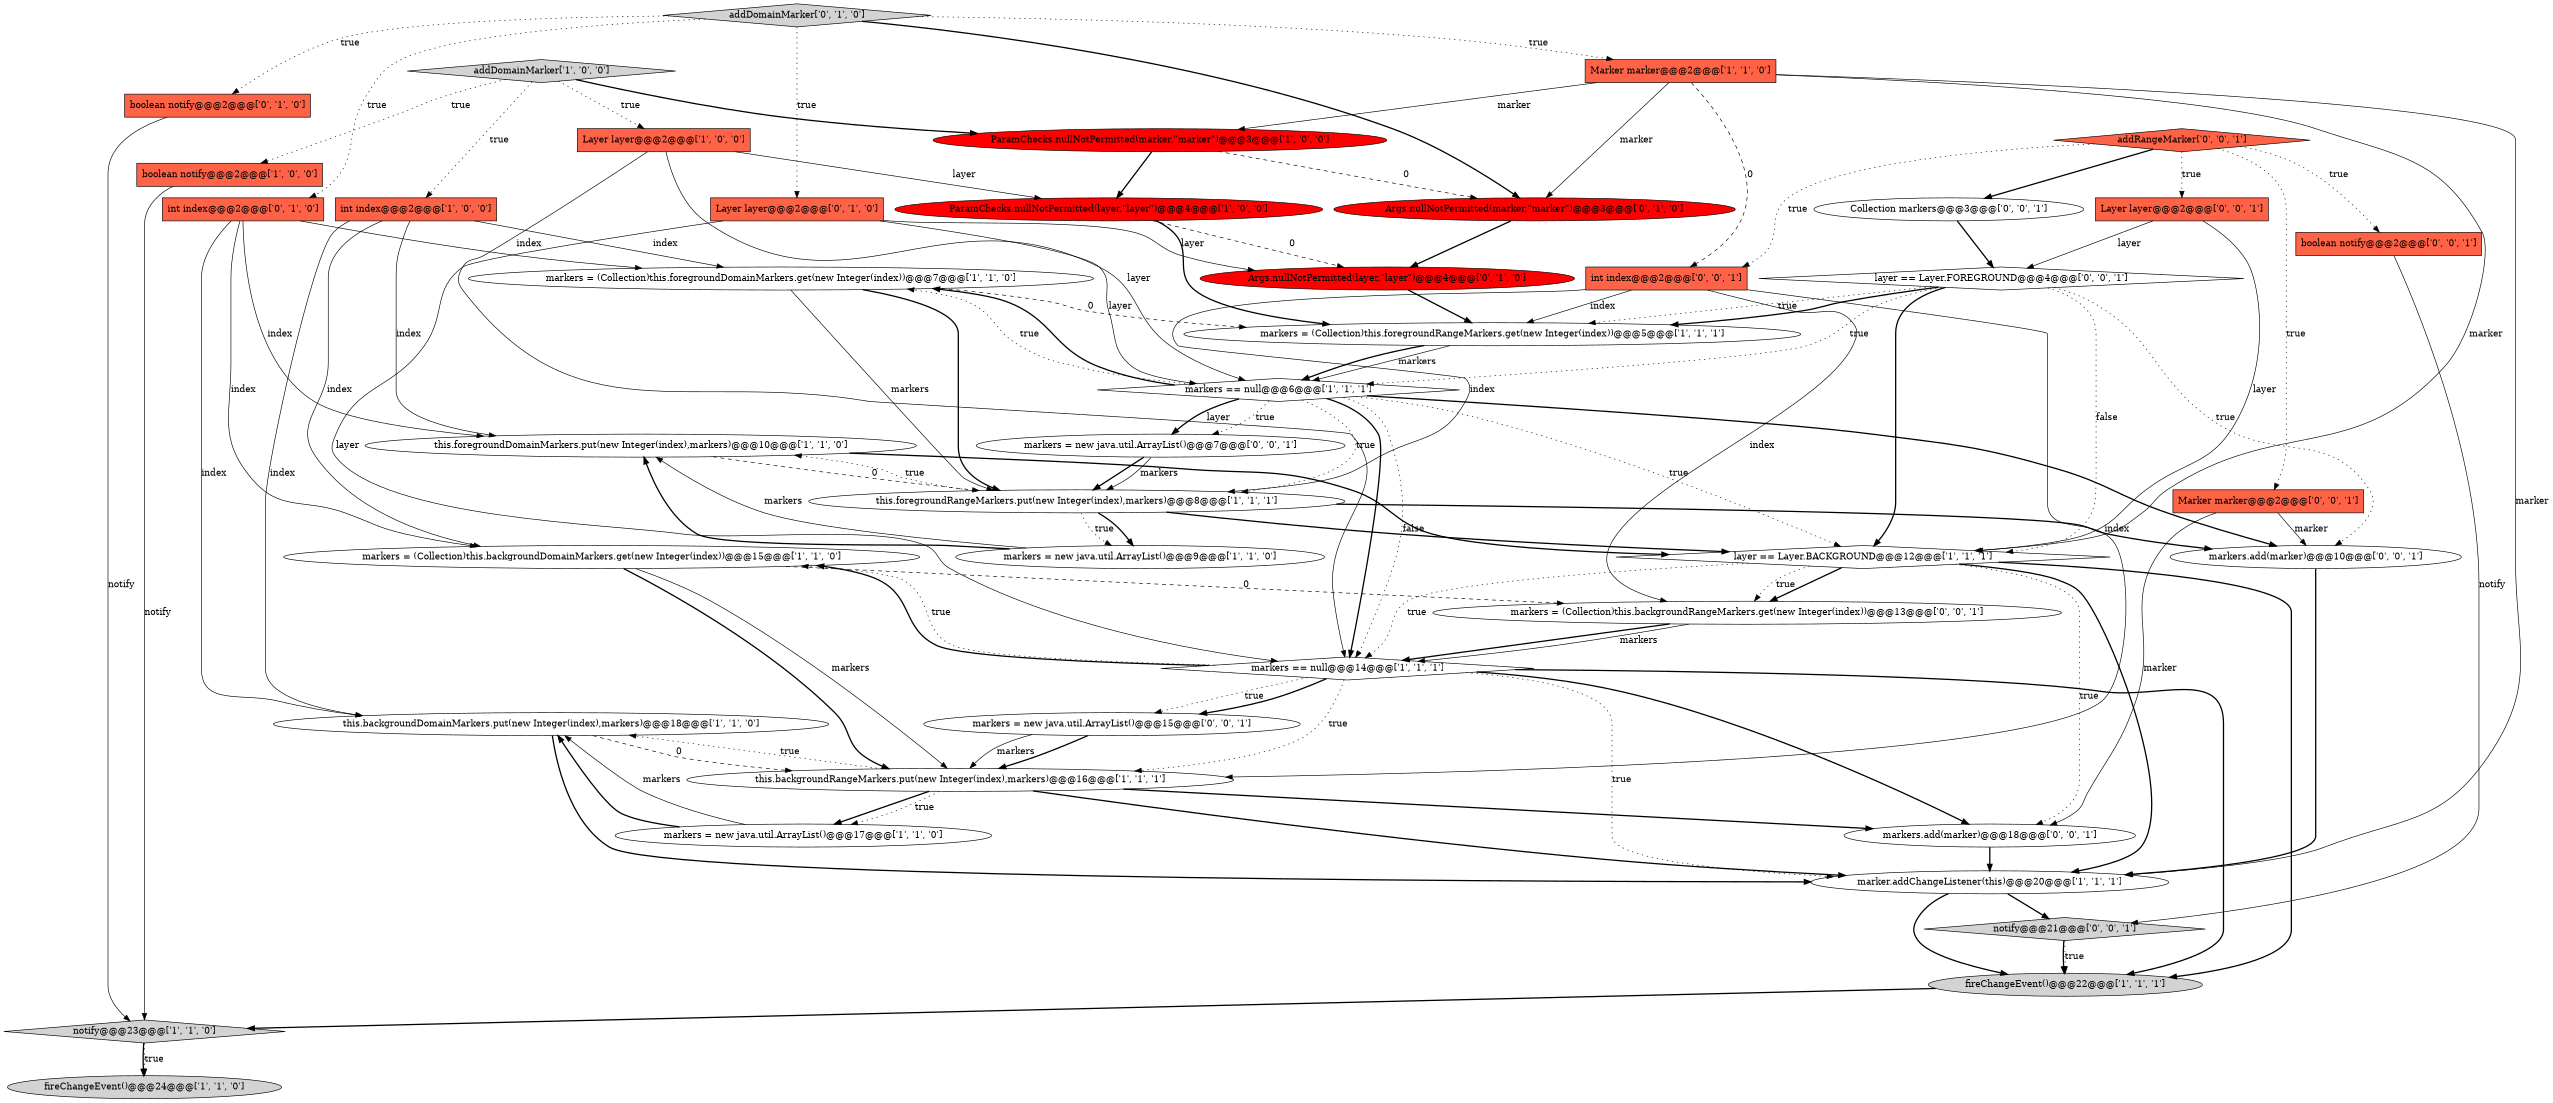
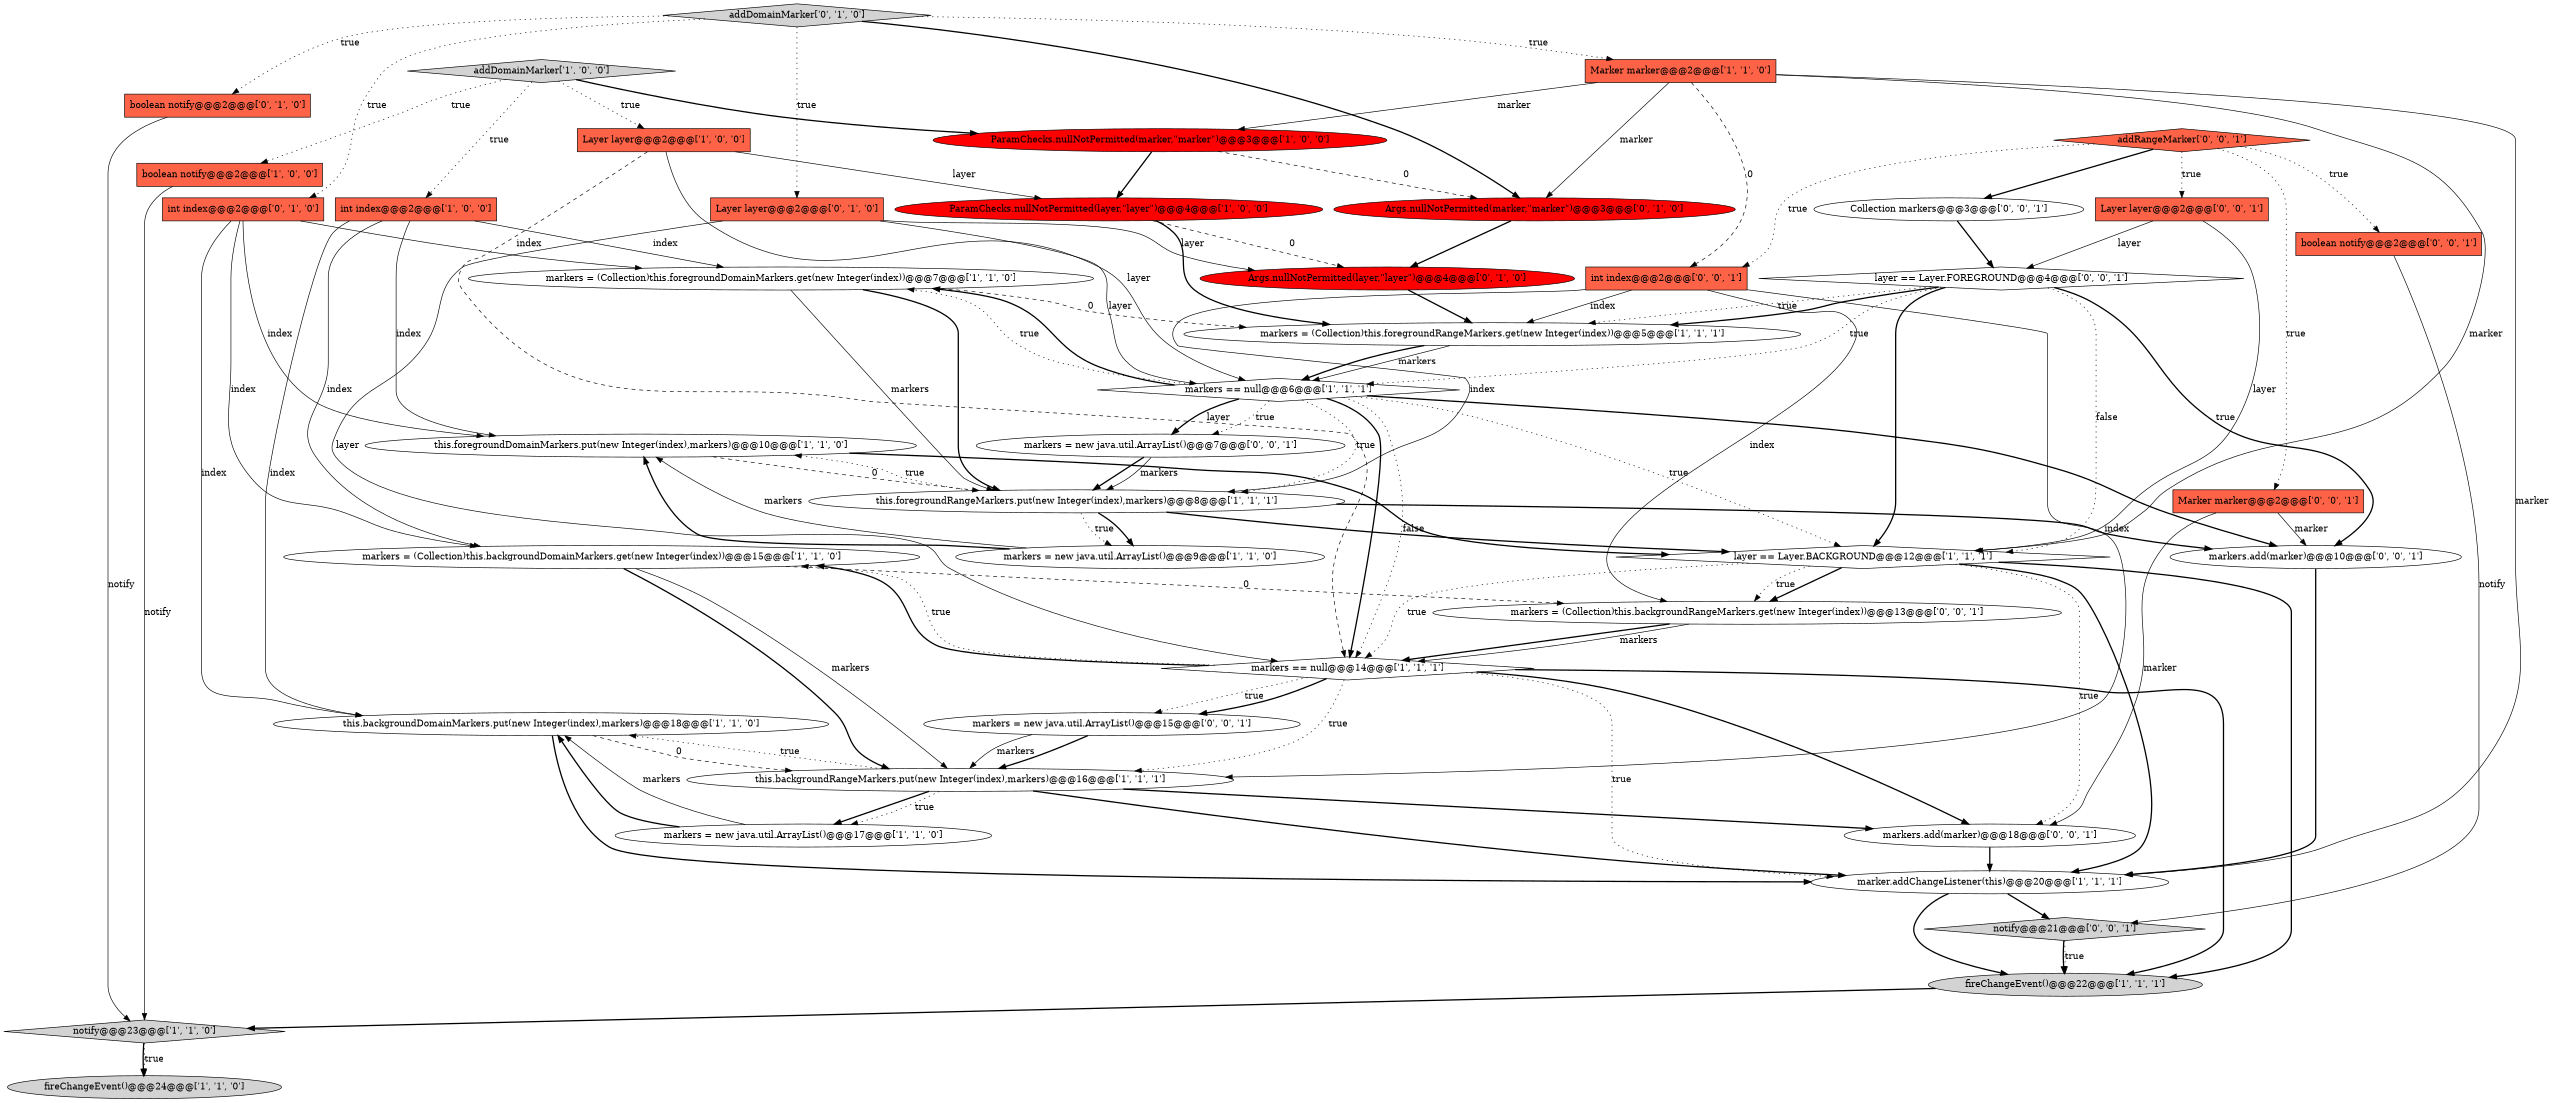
(883, 402) -> (883, 402)
(2227, 428) -> (2227, 428)
